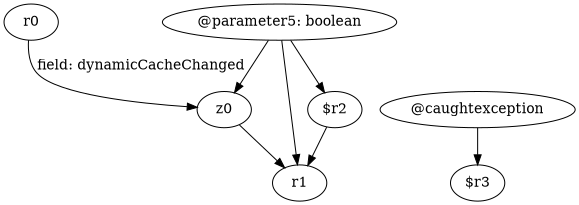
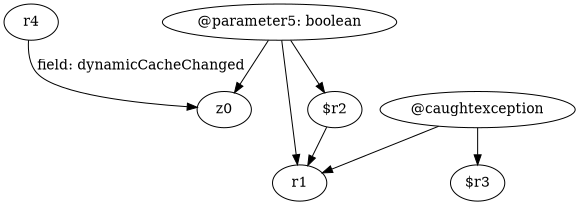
(31, 22) -> (31, 22)
(258, 143) -> (385, 148)
